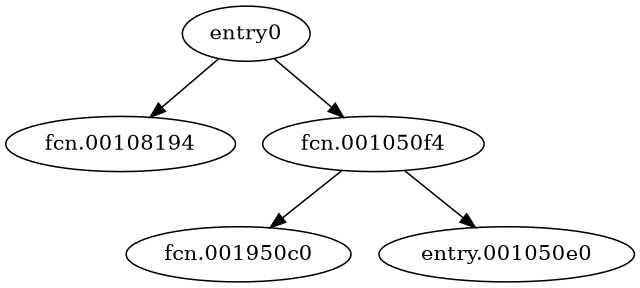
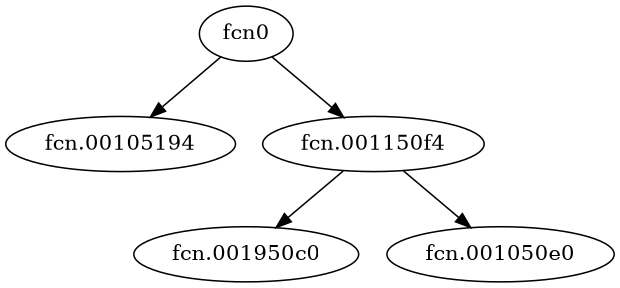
(246, 34) -> (246, 34)
(121, 144) -> (121, 144)
(373, 144) -> (373, 144)
(507, 254) -> (501, 254)
